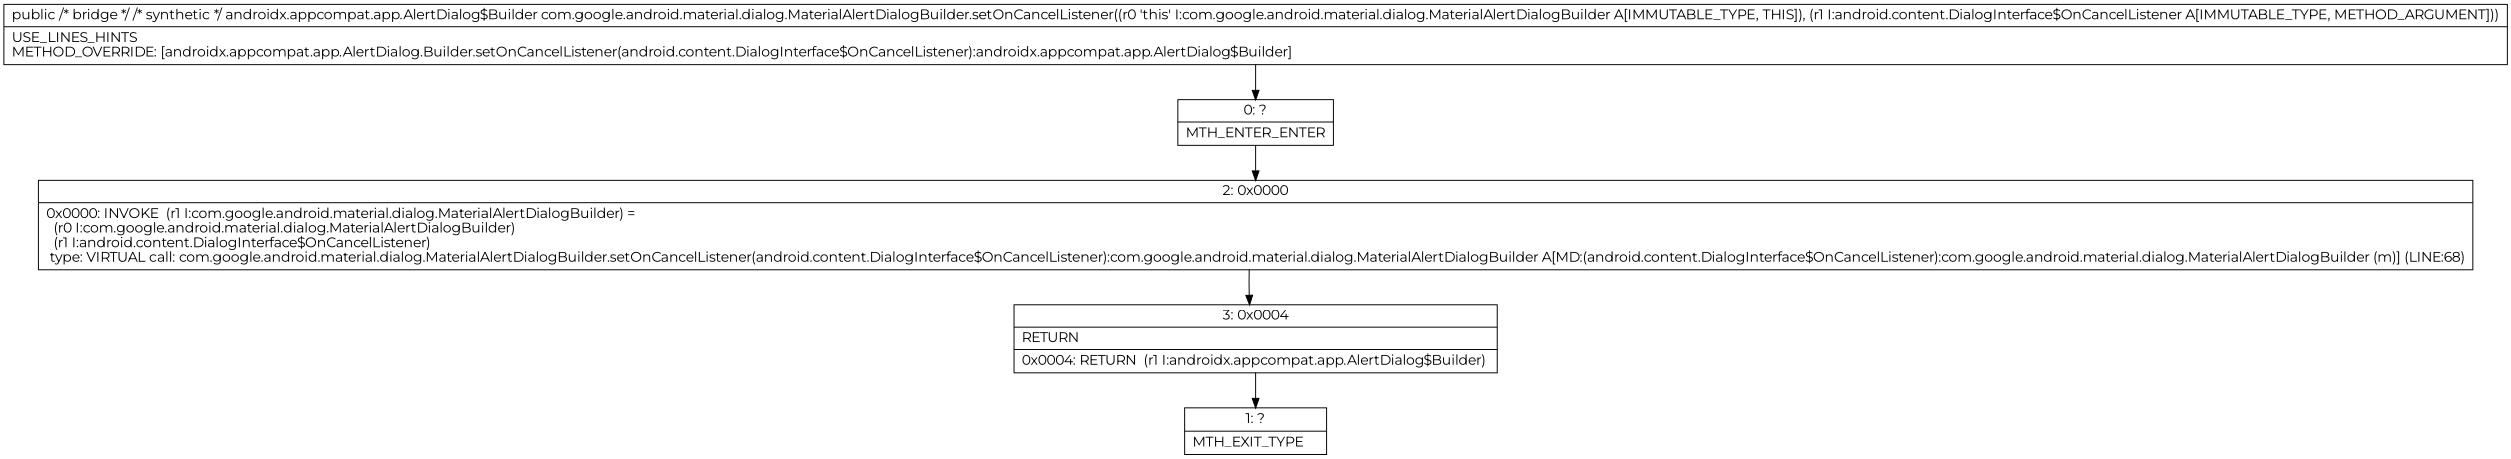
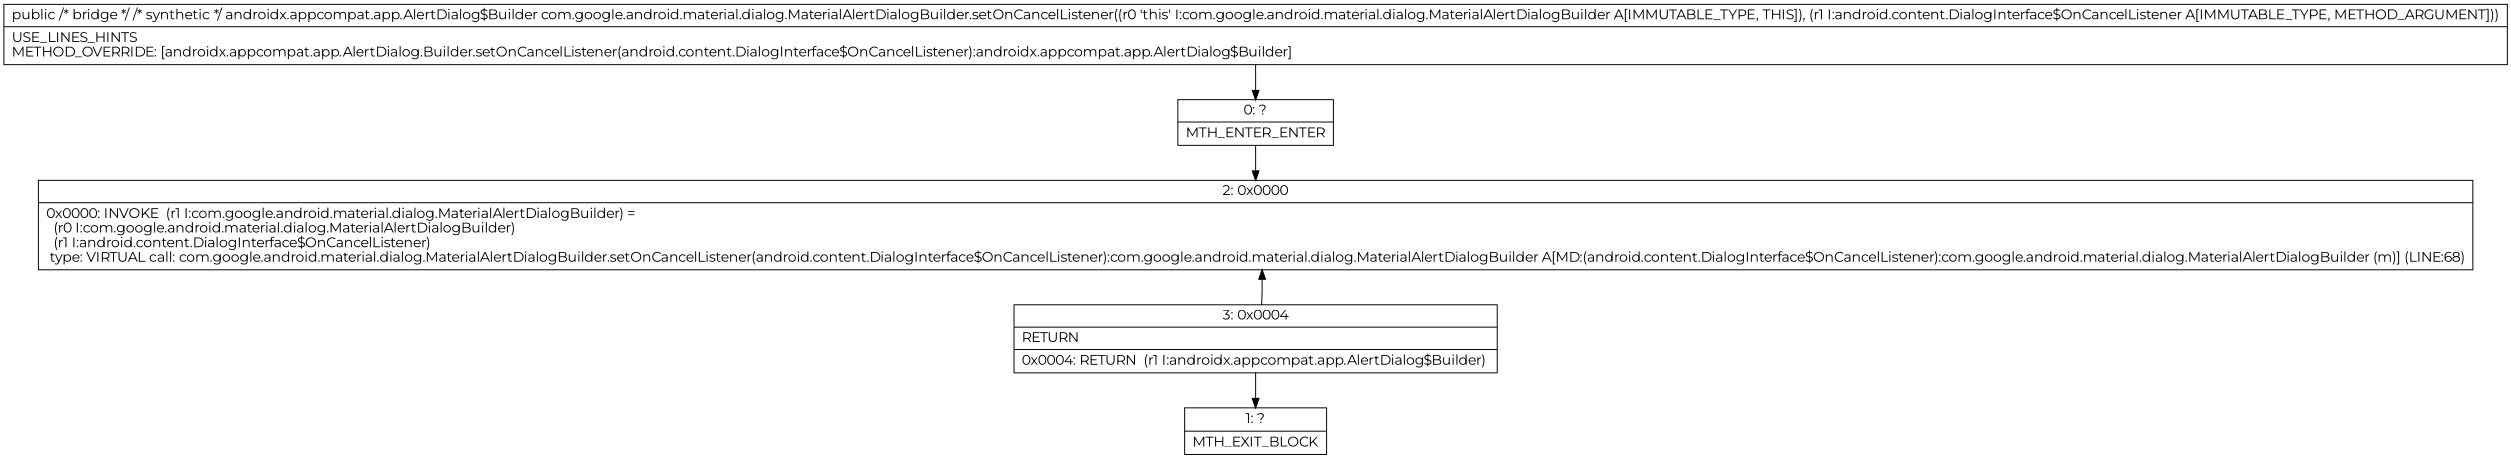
(1249, 282) -> (1262, 292)
(1248, 442) -> (1256, 442)
